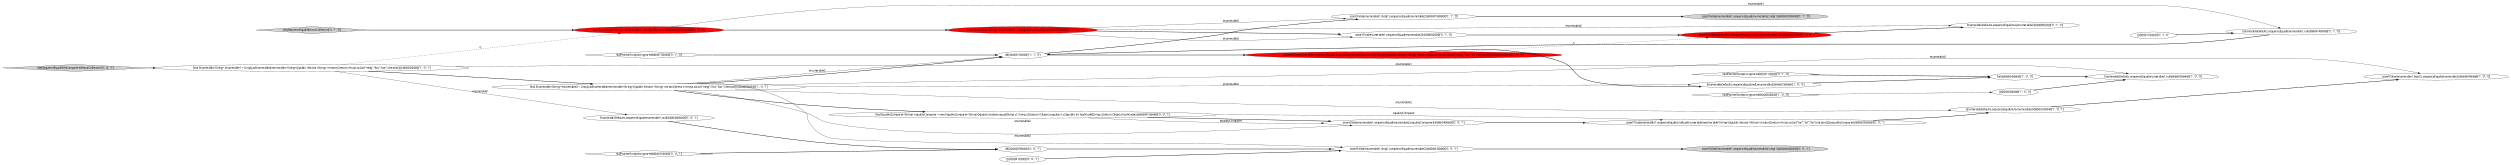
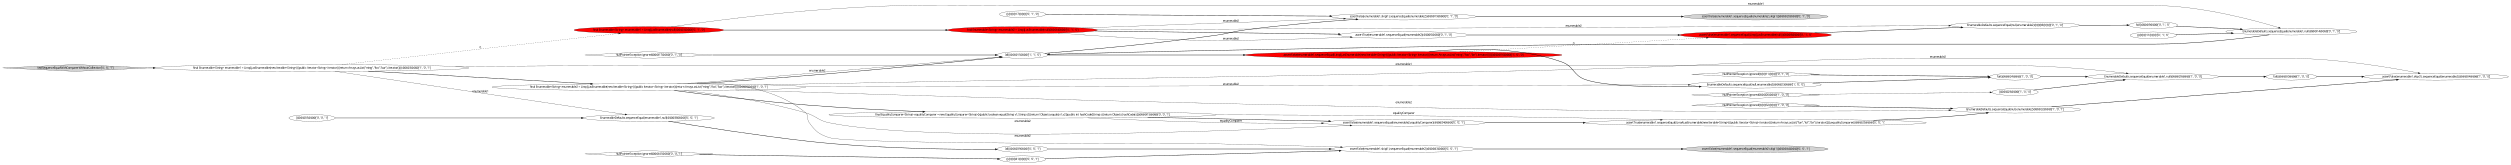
none -> (1023, 14)
none -> (2153, 25)
(312, 30) -> none
none -> (2291, 77)
none -> (1756, 105)
none -> (312, 118)
(848, 151) -> (849, 157)
